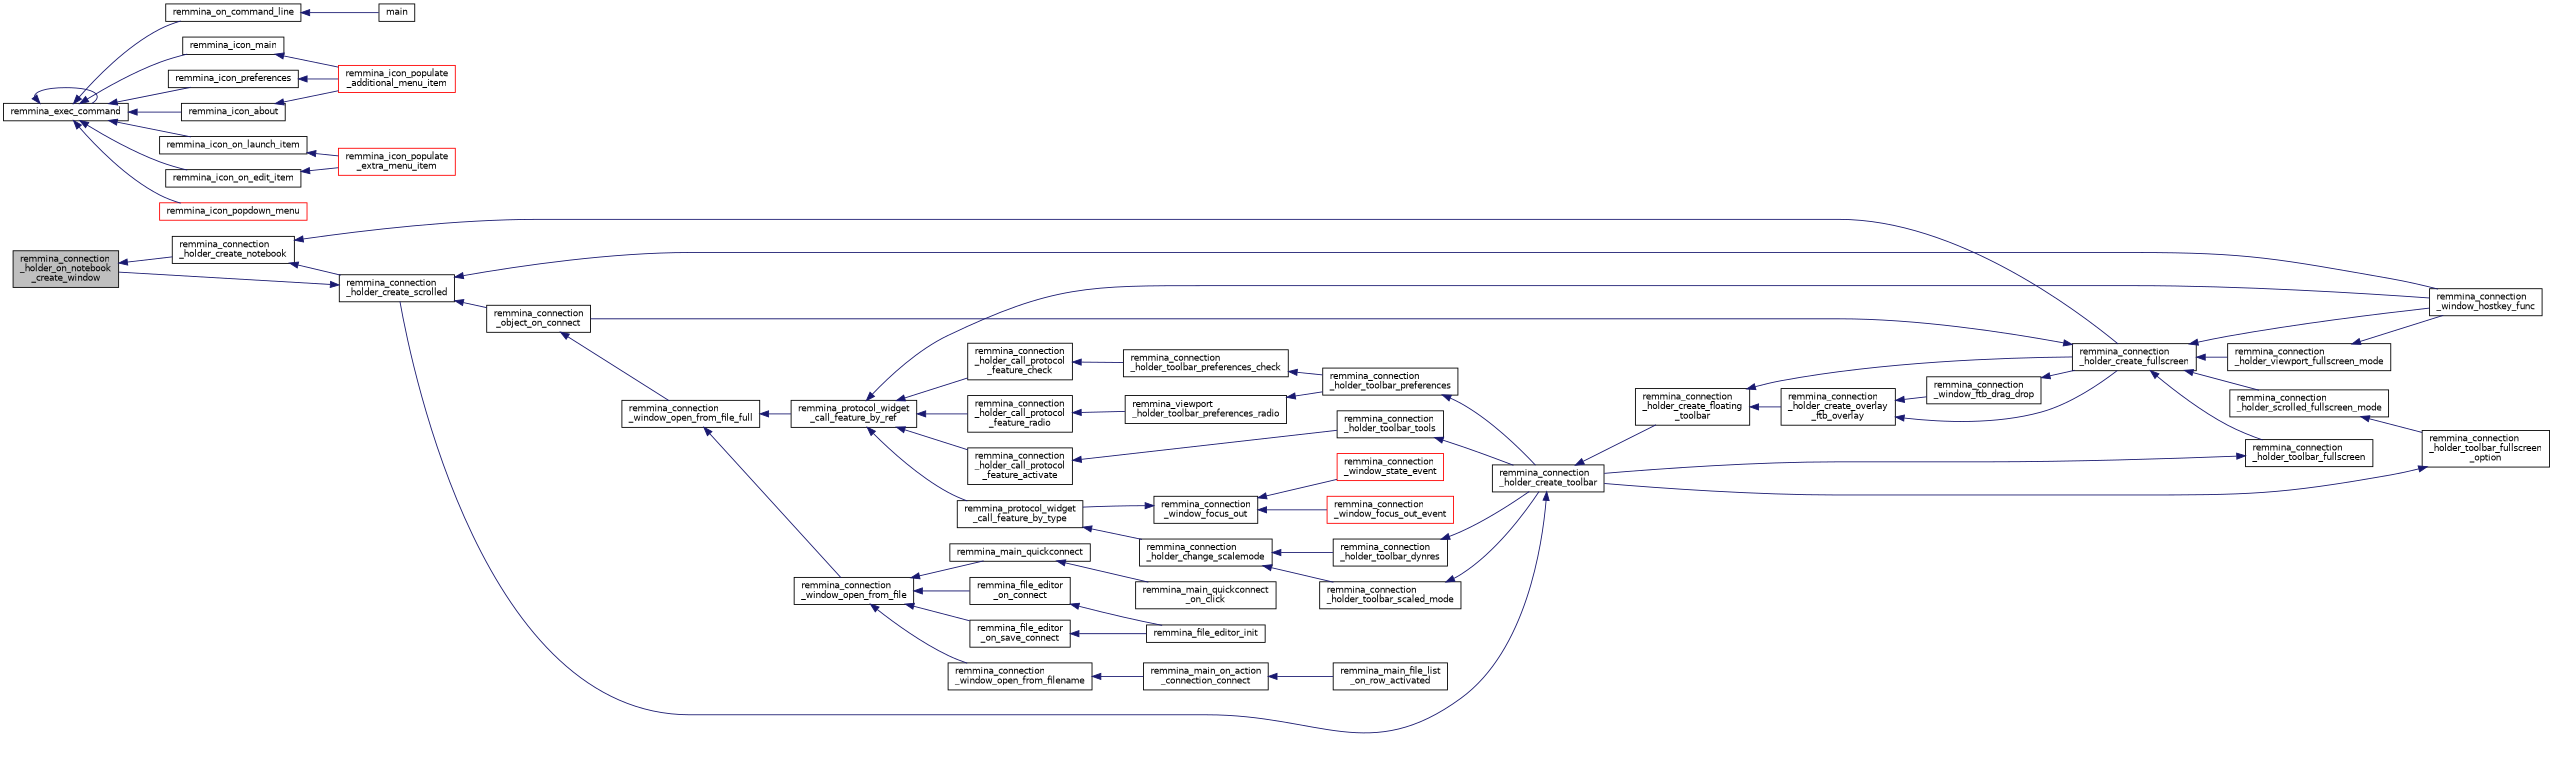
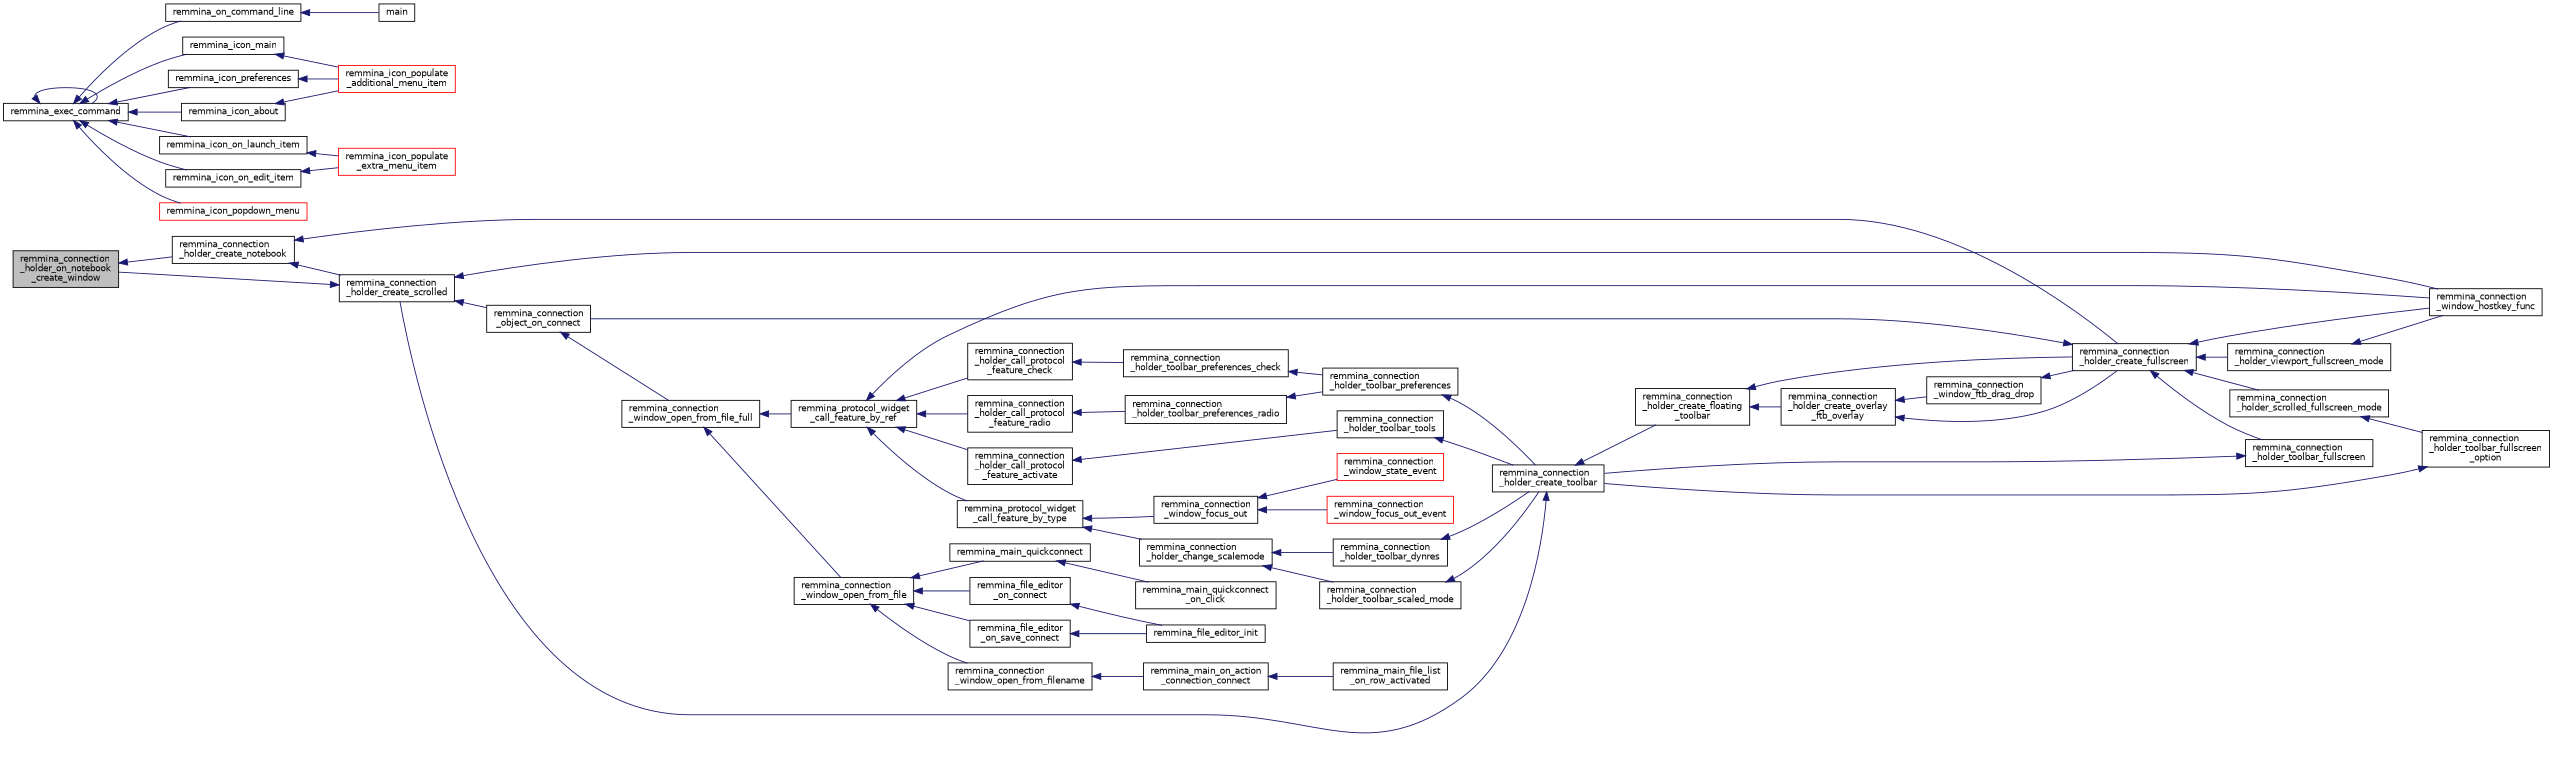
(1206, 410) -> (1206, 410)
(1114, 506) -> (1123, 518)
